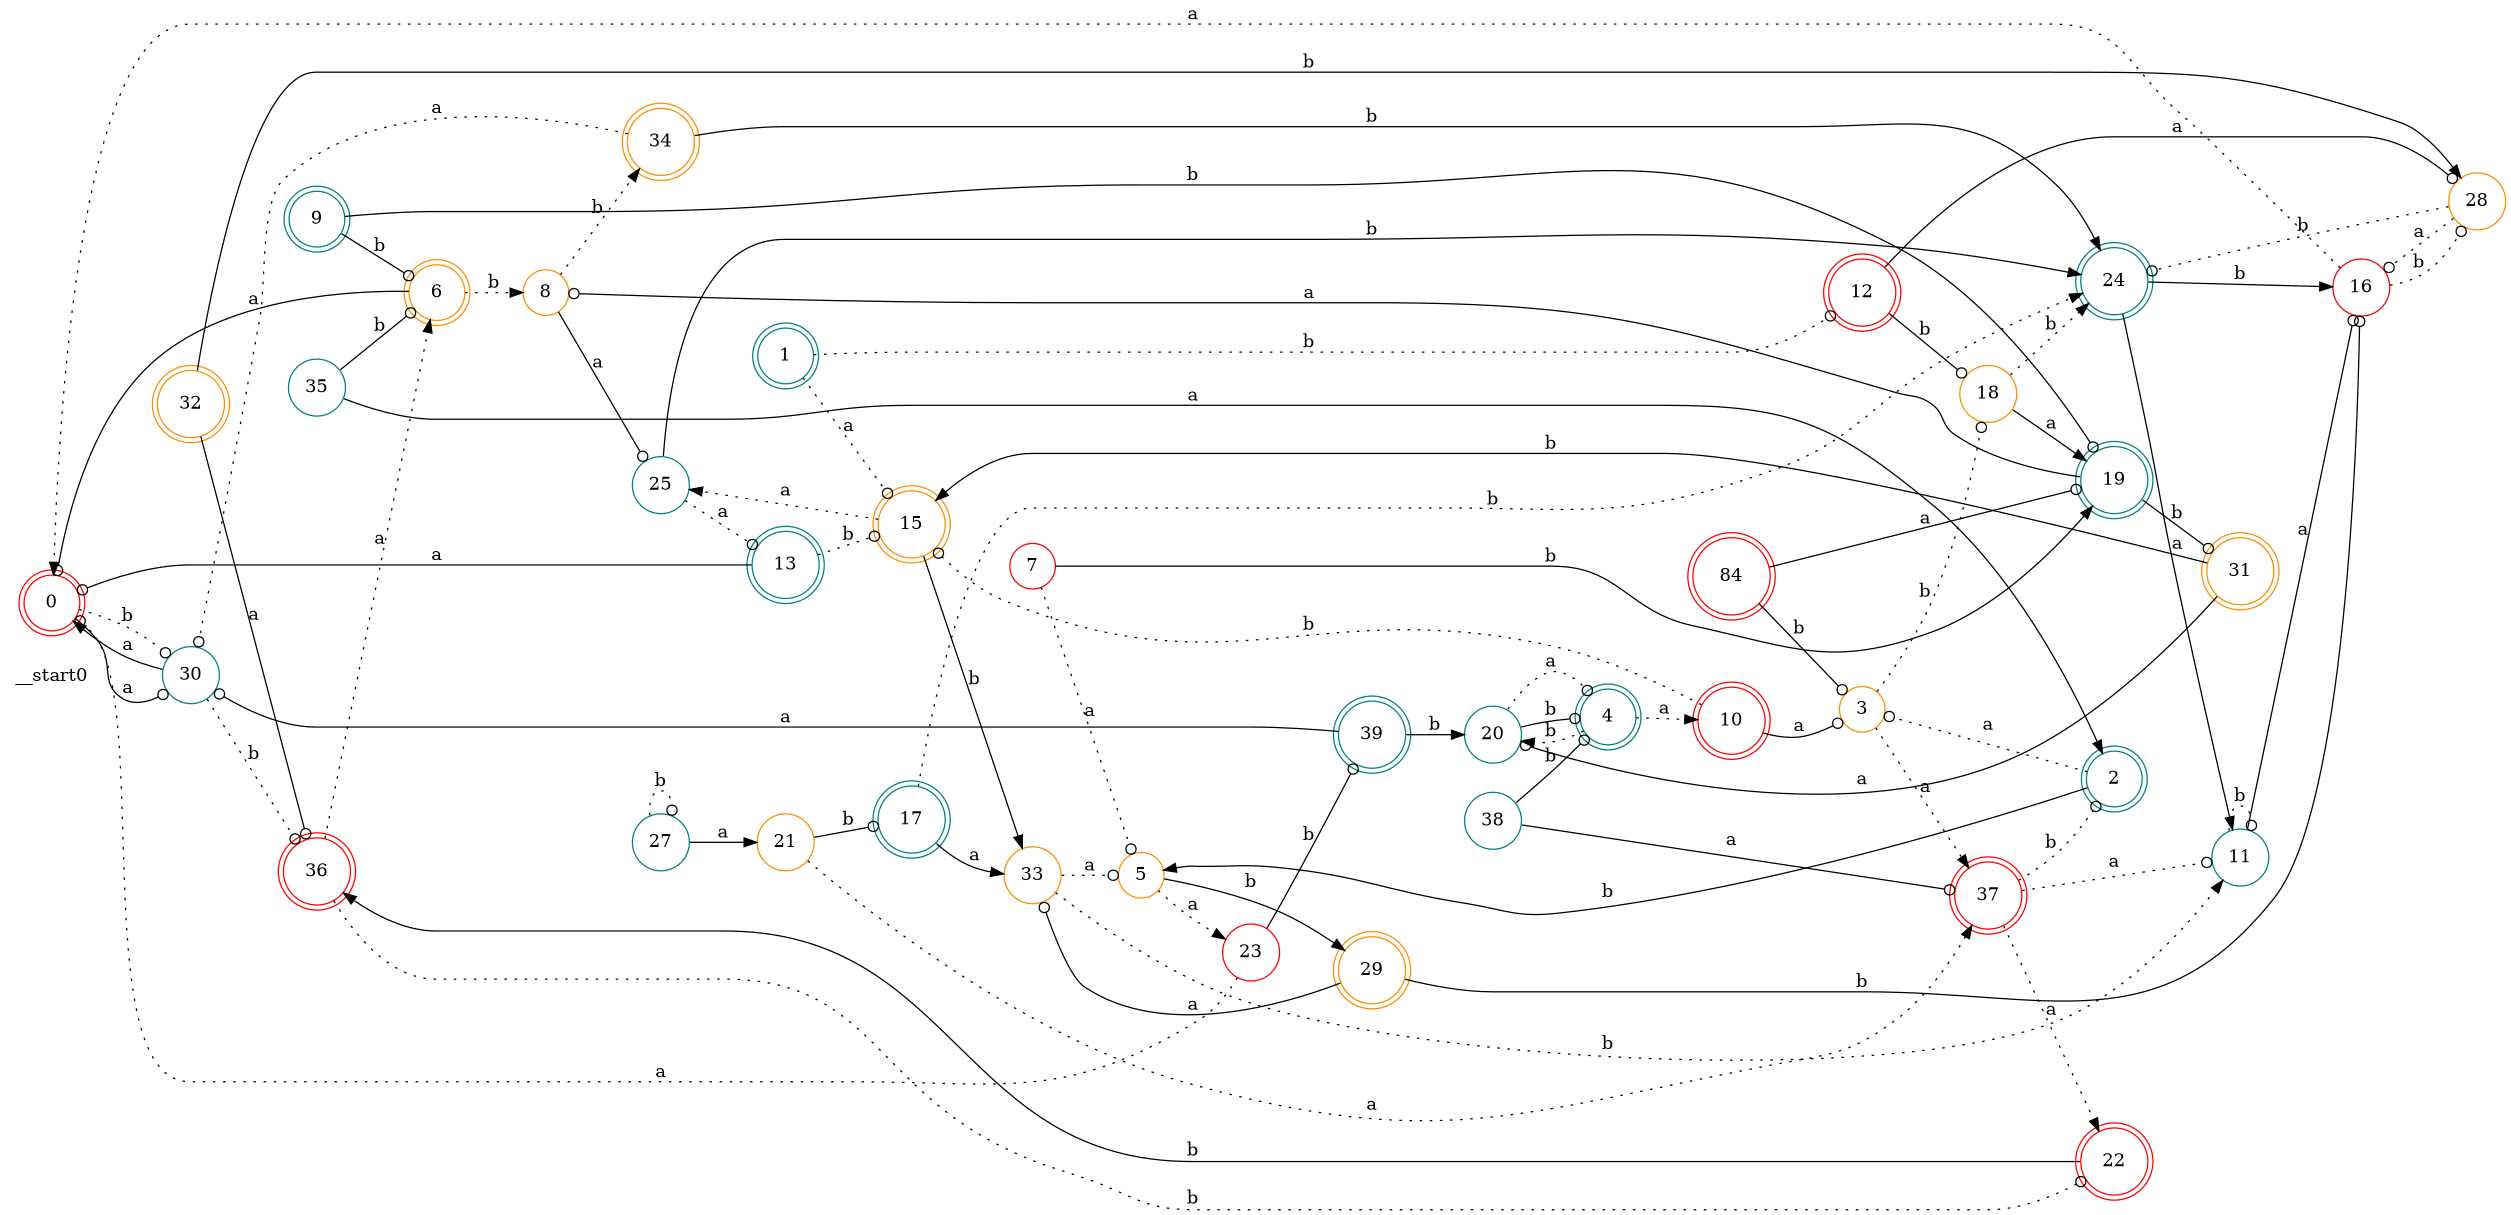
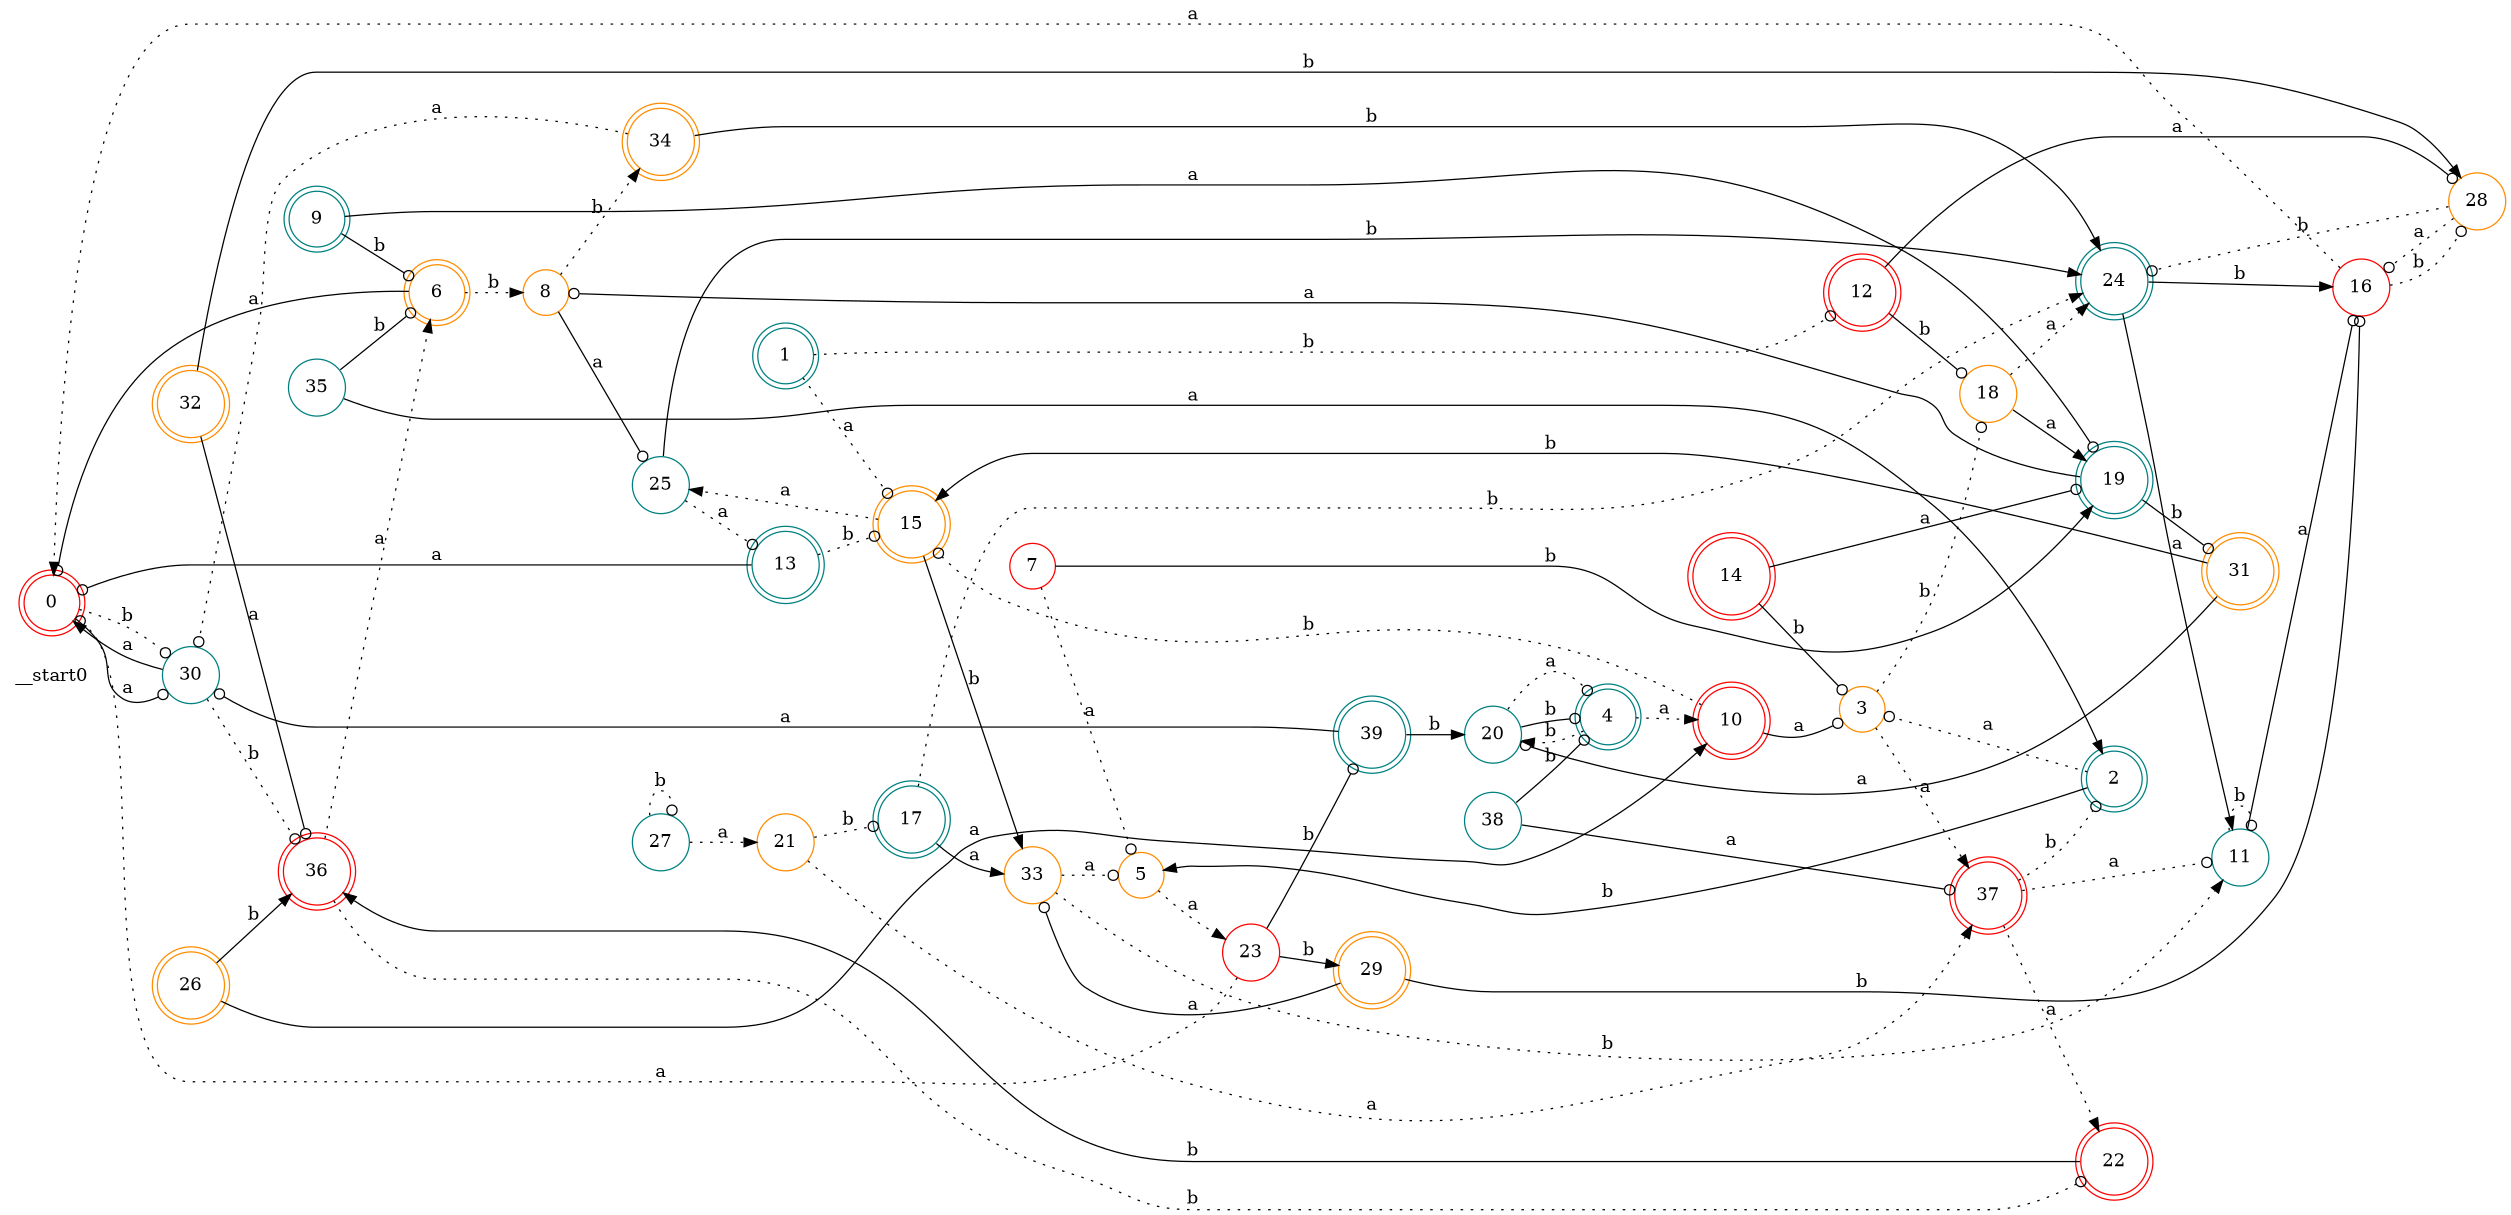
(1193, 175) -> (1193, 175)
(2051, 325) -> (2051, 325)
(1732, 576) -> (1732, 576)
(841, 832) -> (841, 832)
(717, 842) -> (717, 842)
(1253, 902) -> (1303, 960)
none -> (191, 985)
